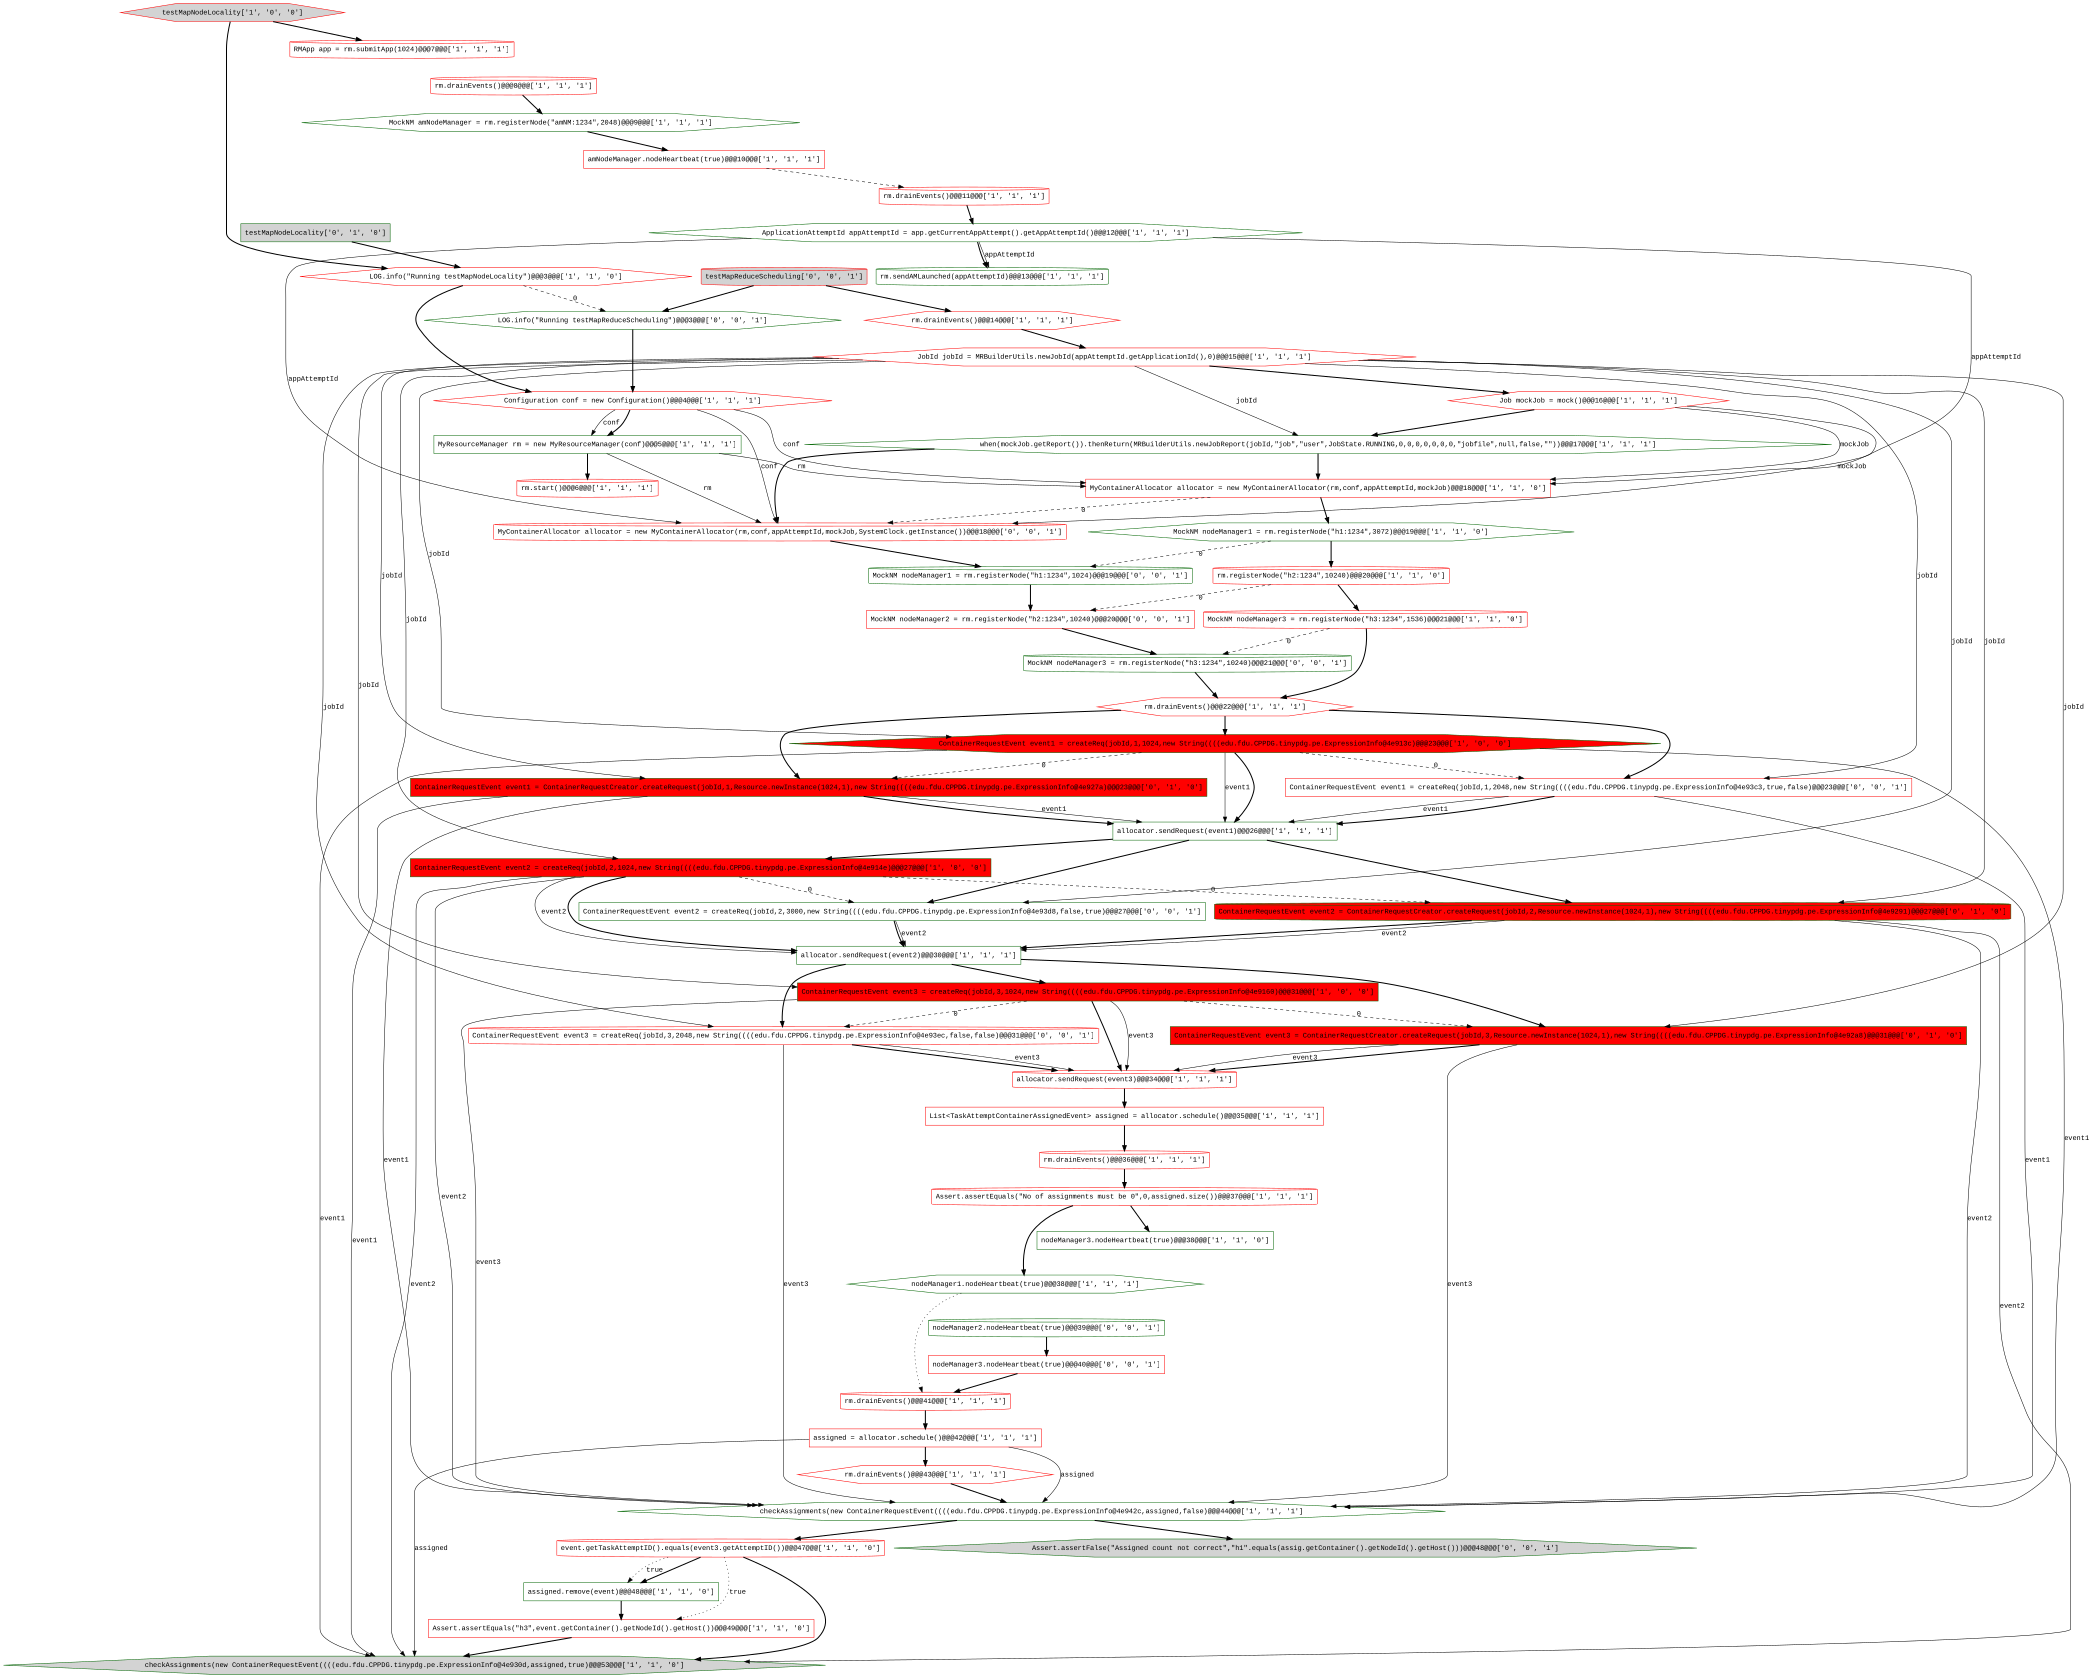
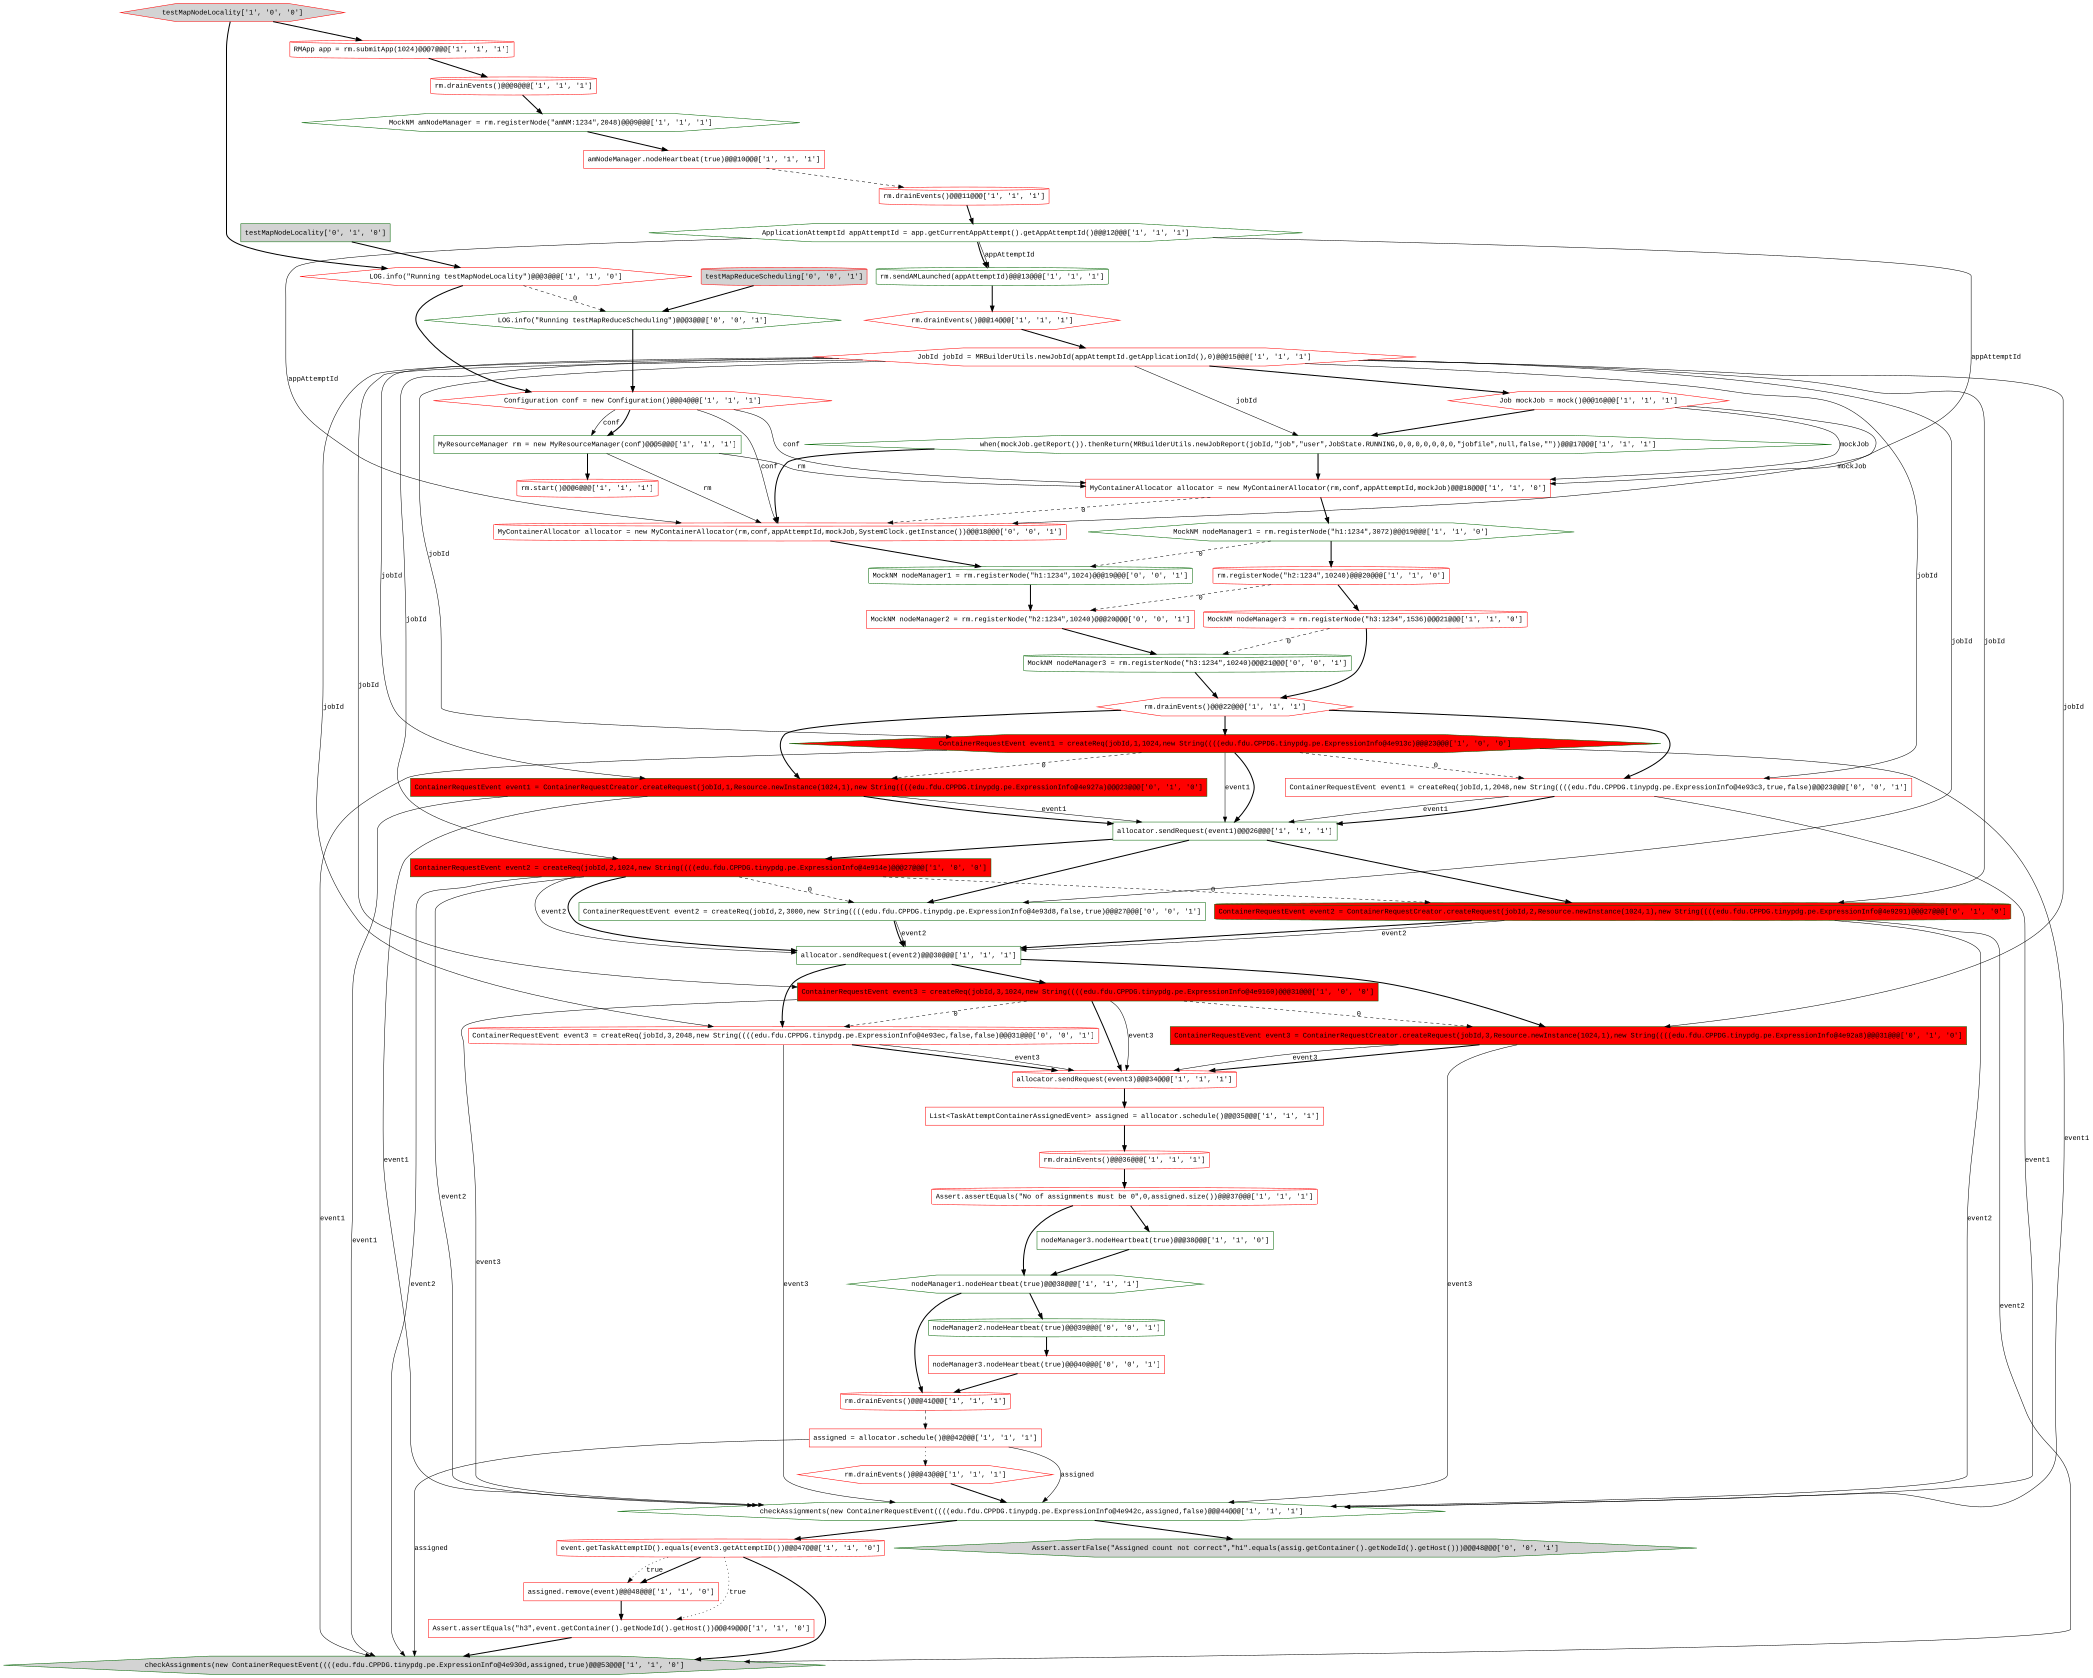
none -> (455, 67)
(886, 298) -> (992, 296)
none -> (1093, 1261)
none -> (1035, 1304)
(918, 1330) -> (918, 1330)
(925, 1417) -> (925, 1417)
(925, 1454) -> (925, 1454)
(621, 1592) -> (621, 1592)
